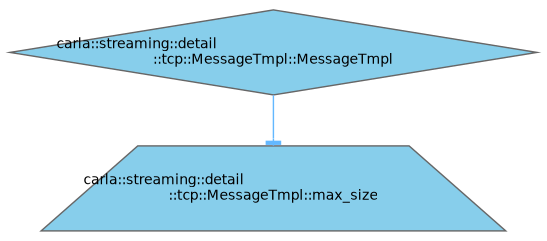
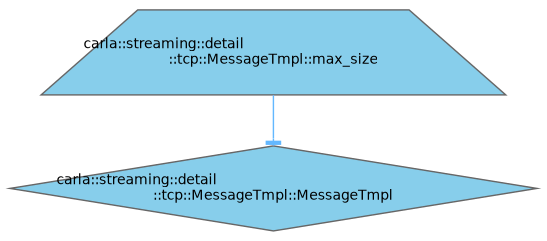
(273, 117) -> (273, 117)
